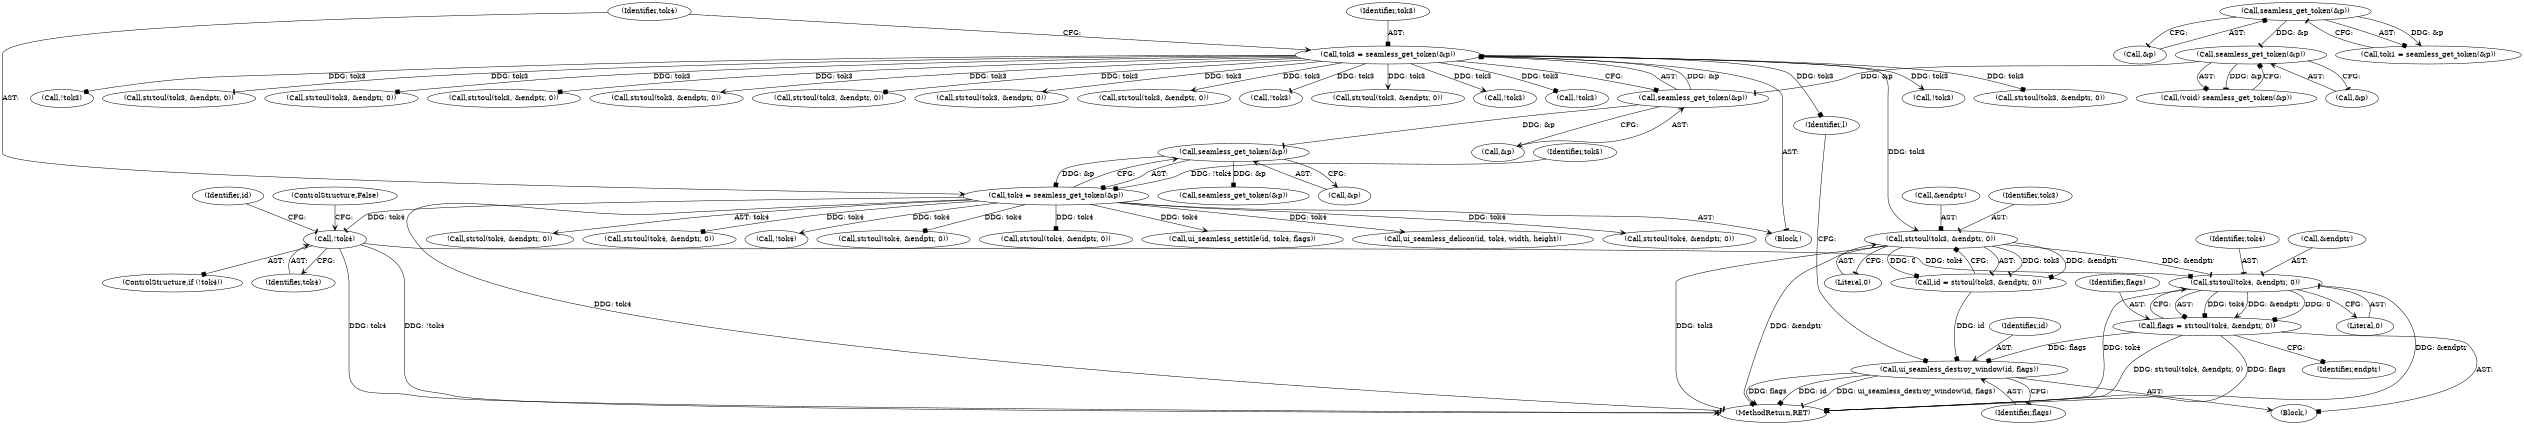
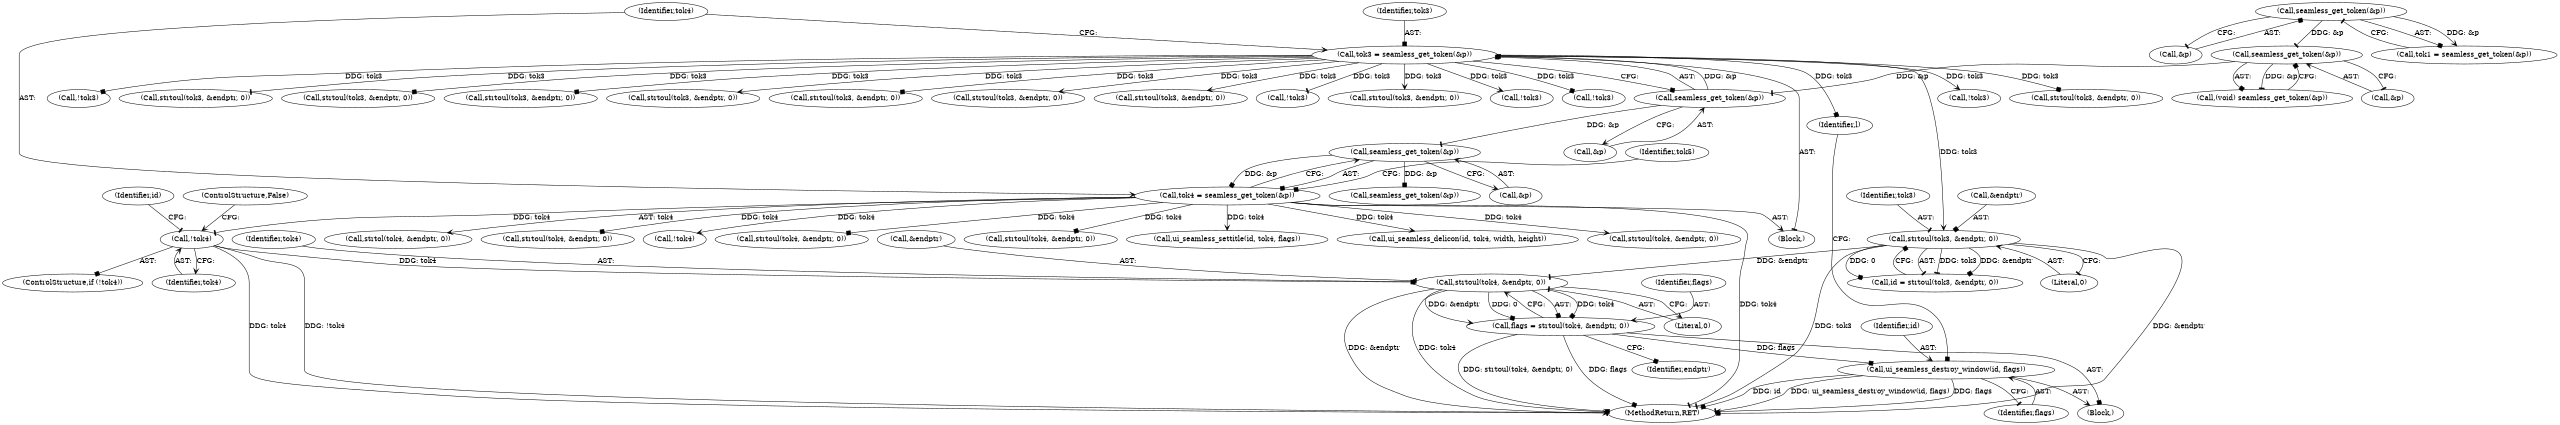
(1211, 174) -> (1392, 174)
(1955, 322) -> none
